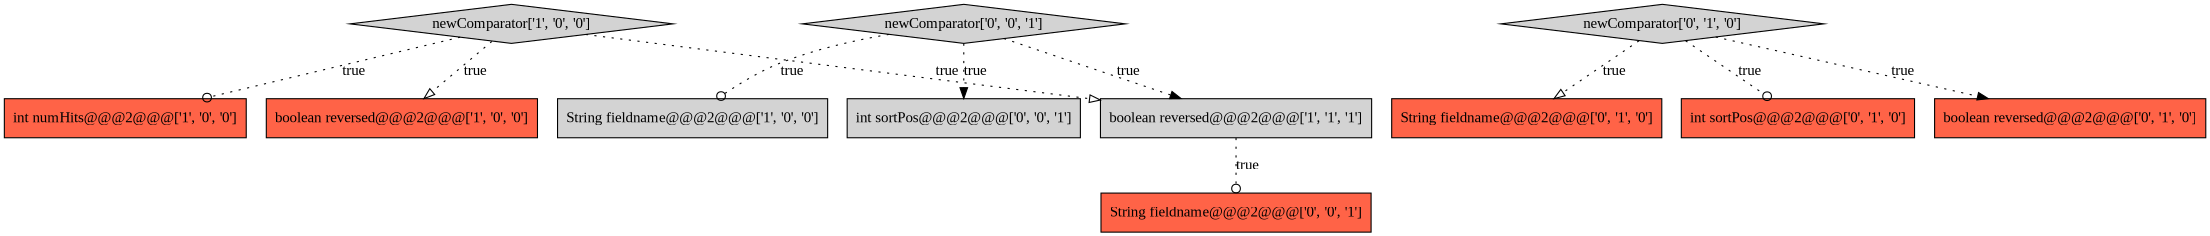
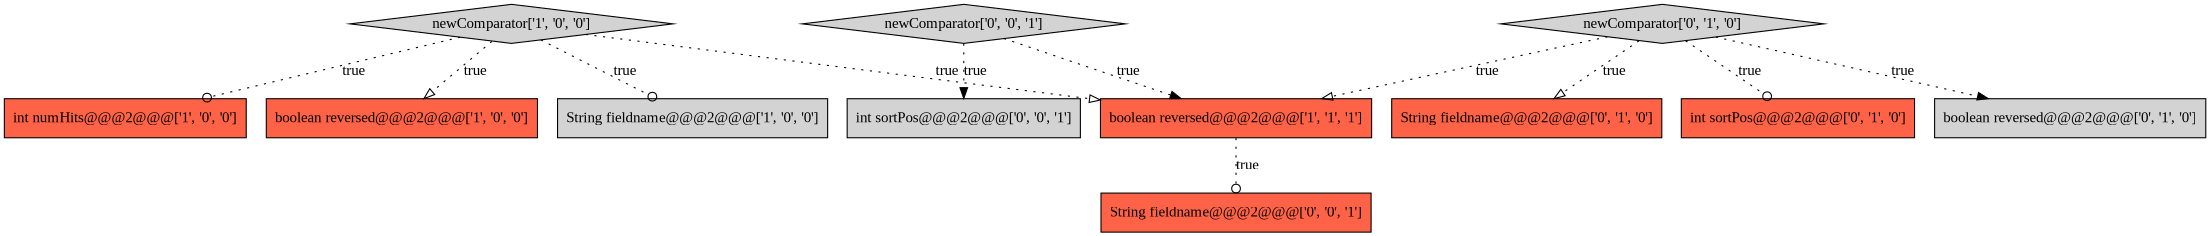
(804, 55) -> (595, 67)
none -> (1470, 67)
(1236, 118) -> (1236, 118)
(2070, 118) -> (2070, 118)
